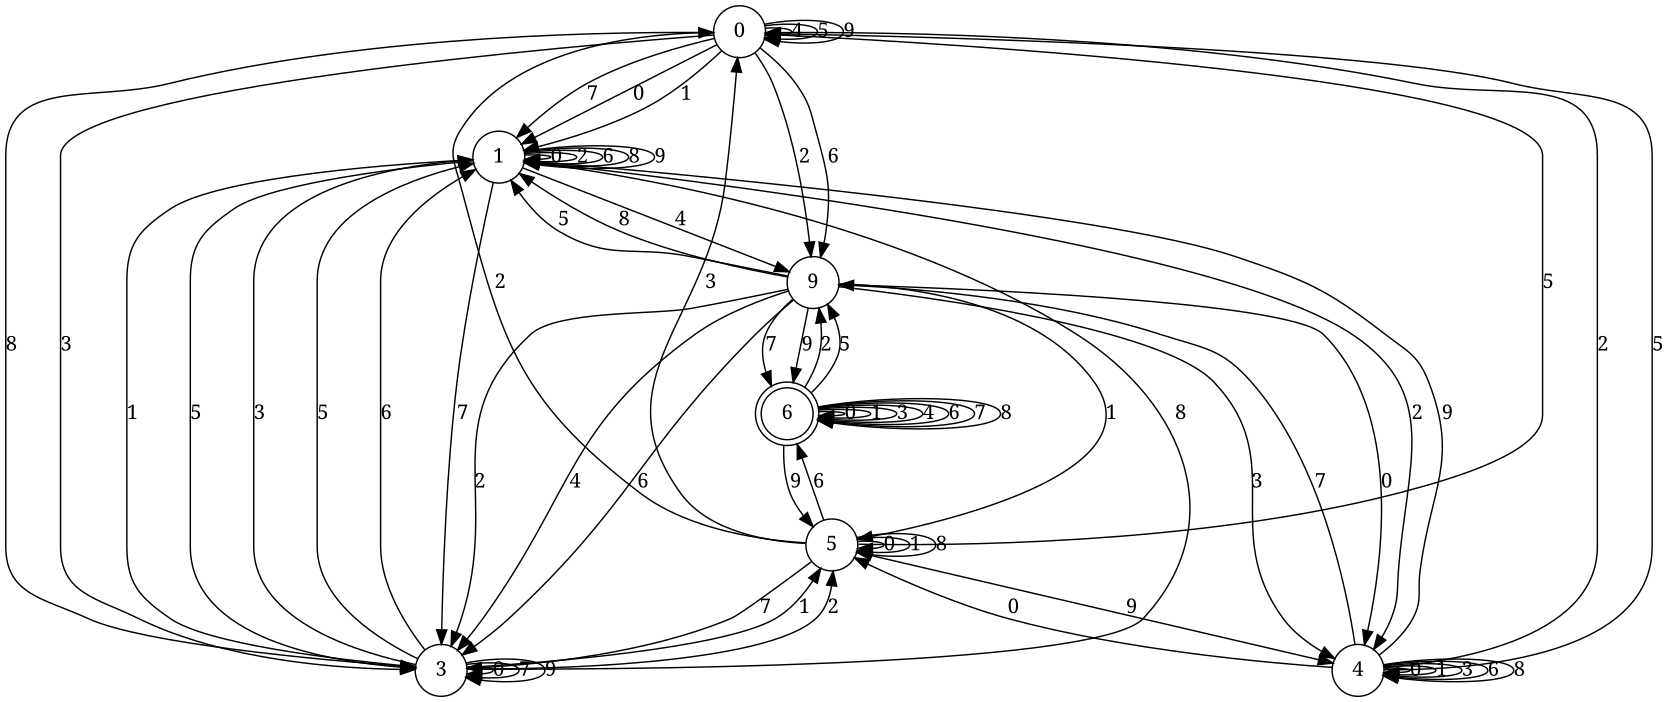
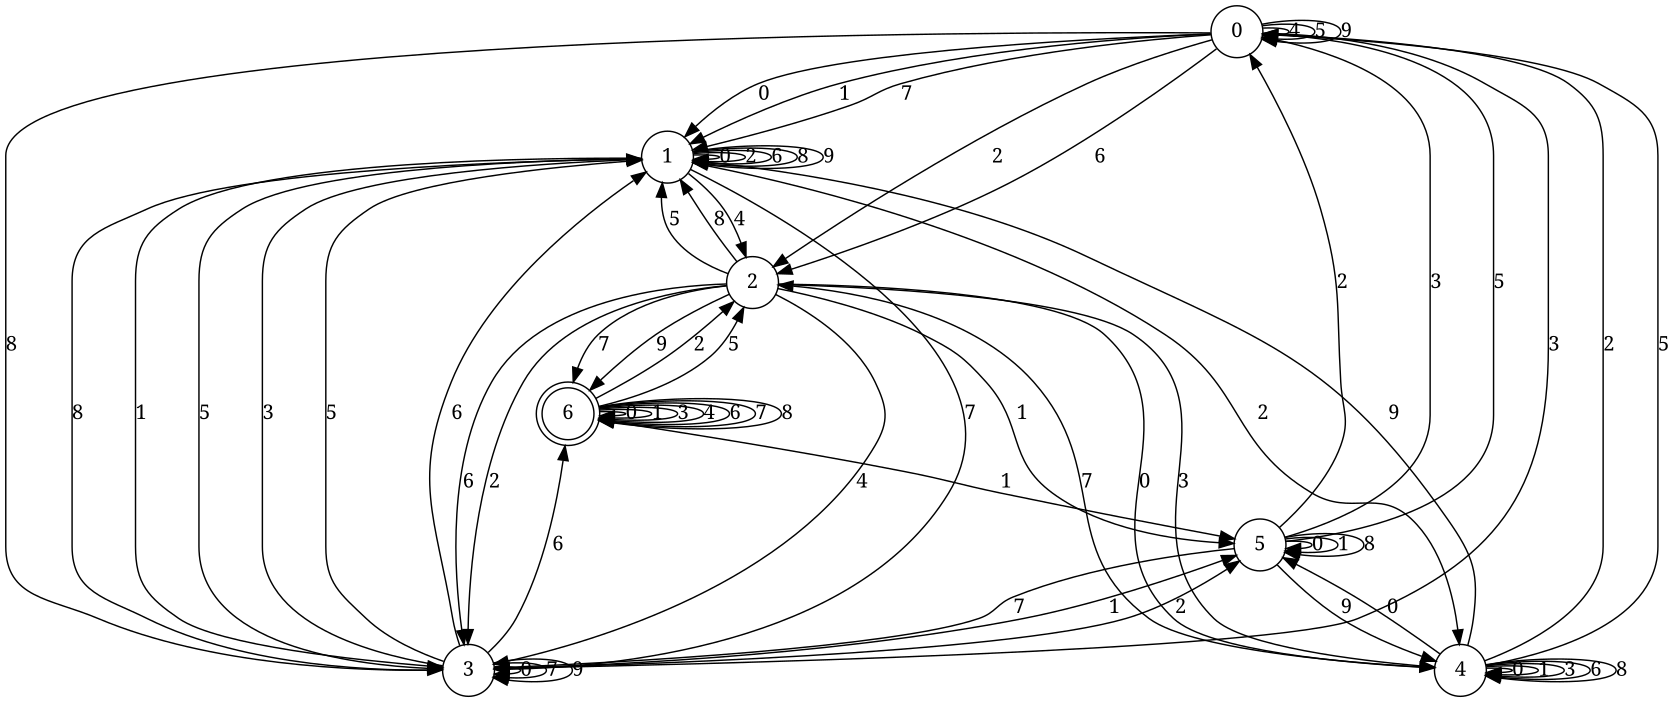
(813, 283) -> (753, 283)
(796, 482) -> (1006, 482)
(813, 489) -> (540, 563)
